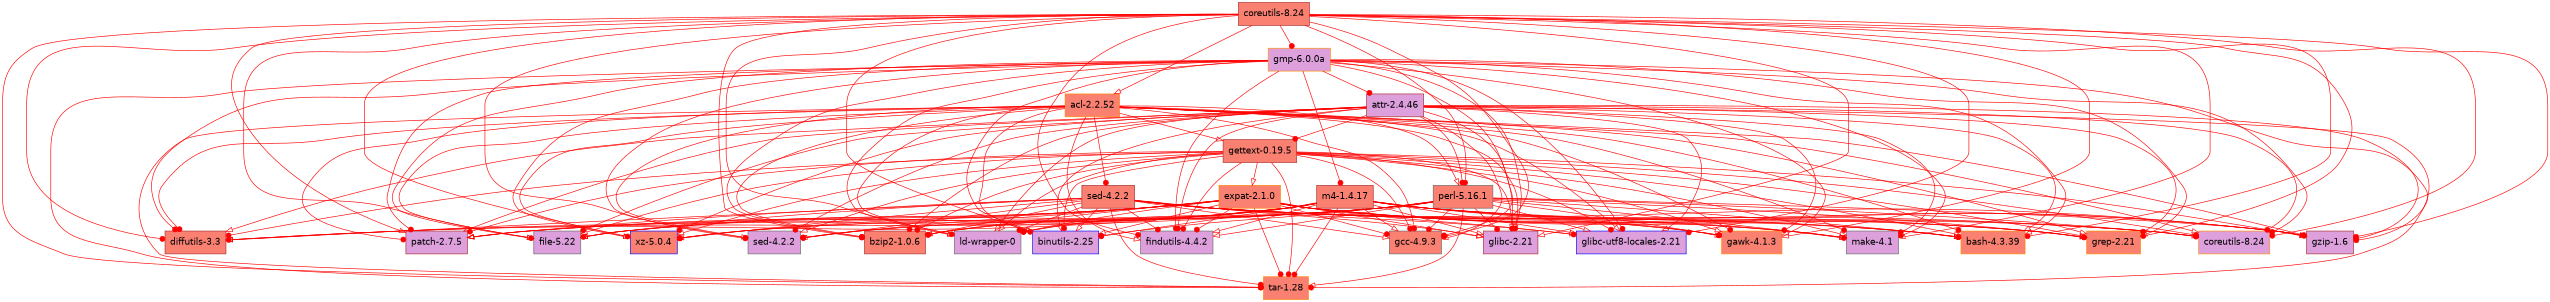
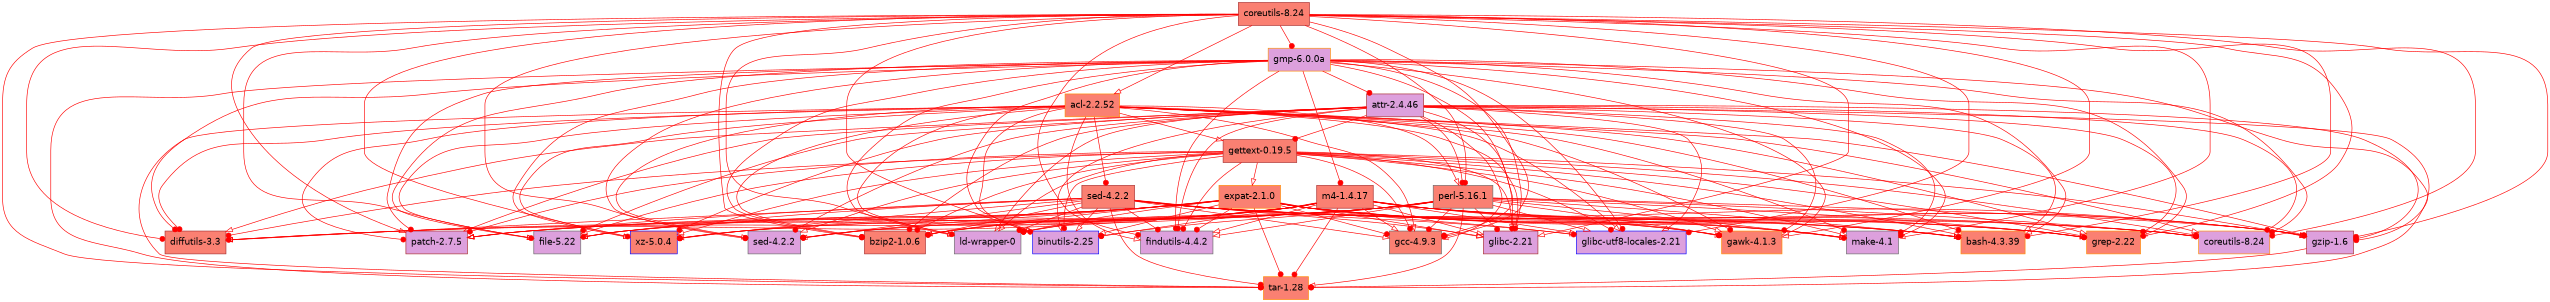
(1286, 135) -> (1286, 135)
(1290, 201) -> (1811, 277)
(2114, 242) -> (2114, 242)
